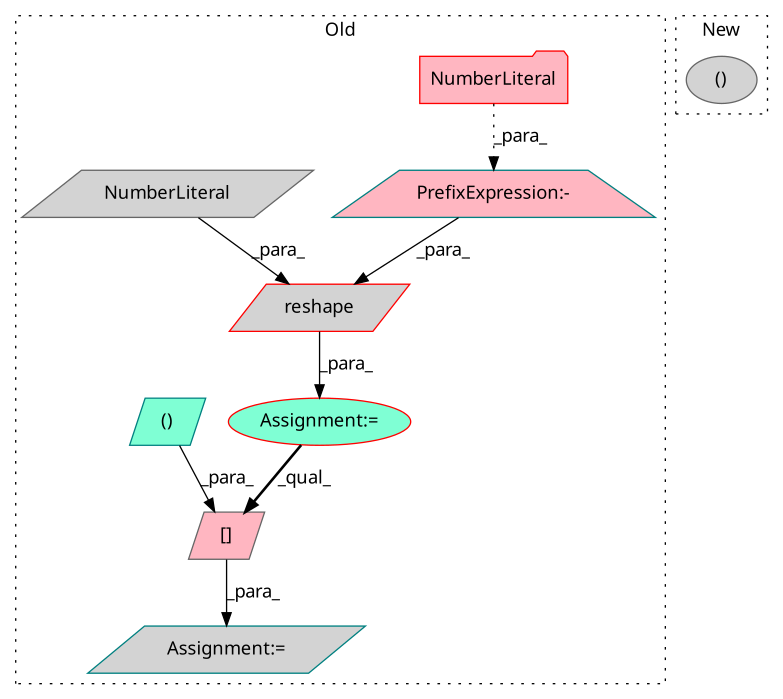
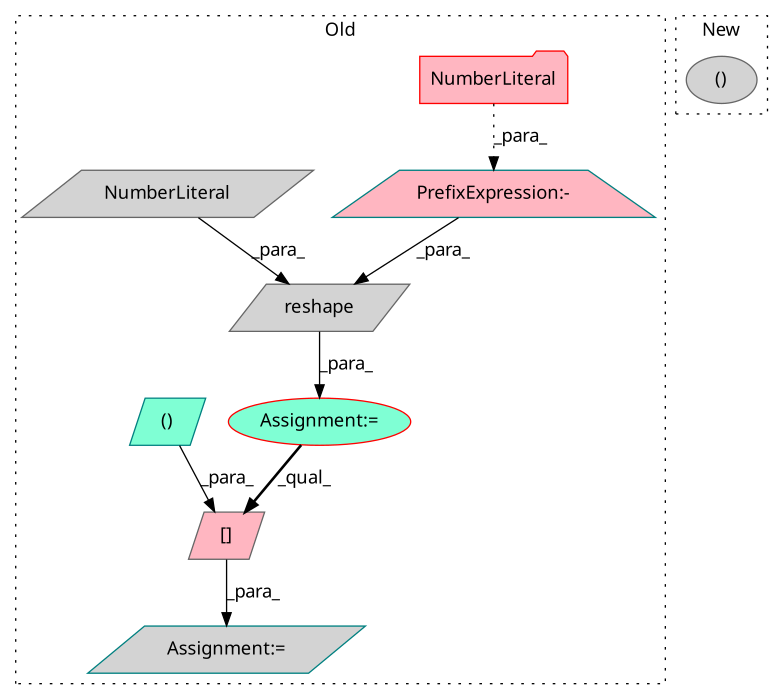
(320, 308) -> (320, 308)
